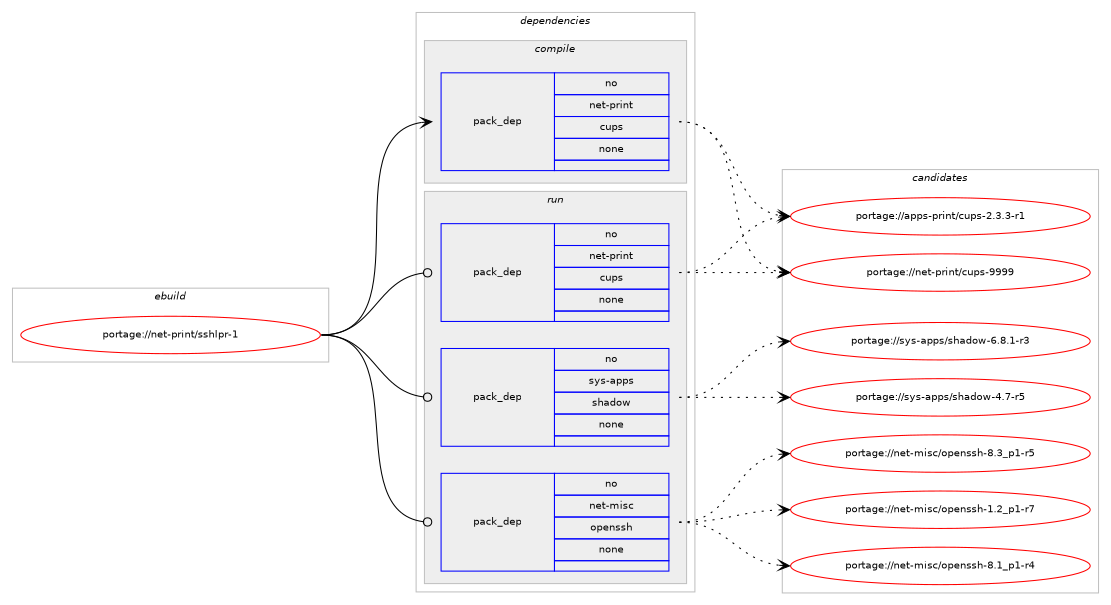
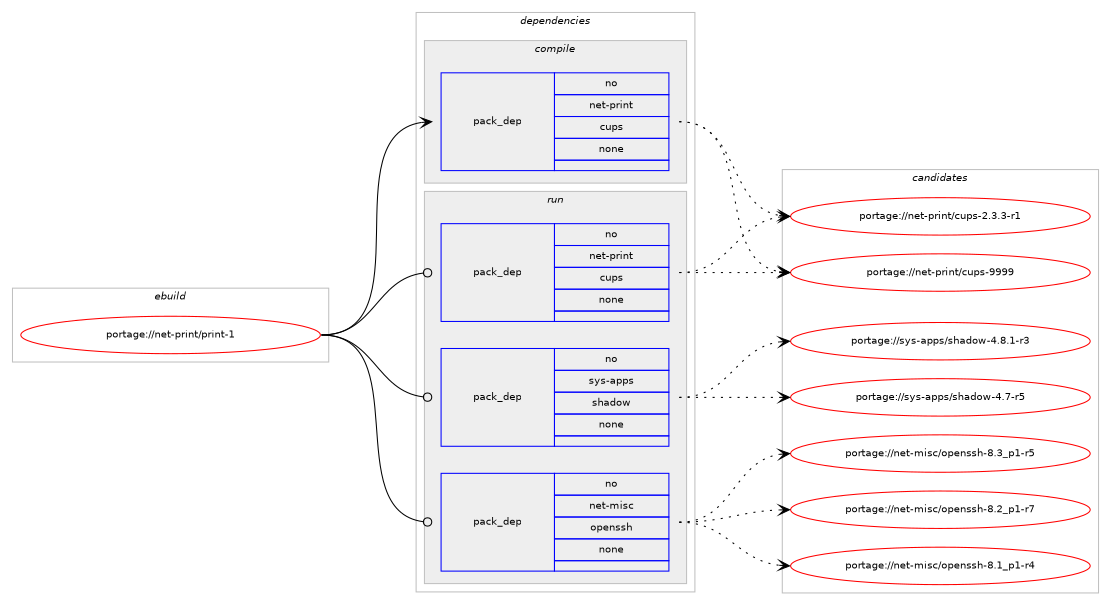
(940, 216) -> (940, 216)
(171, 335) -> (171, 335)
(940, 341) -> (940, 341)
(940, 510) -> (940, 510)
